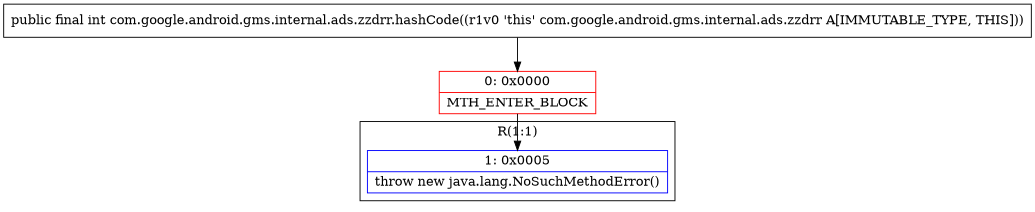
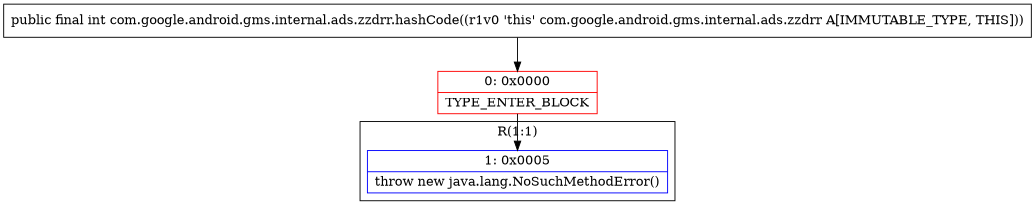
(518, 103) -> (518, 103)
